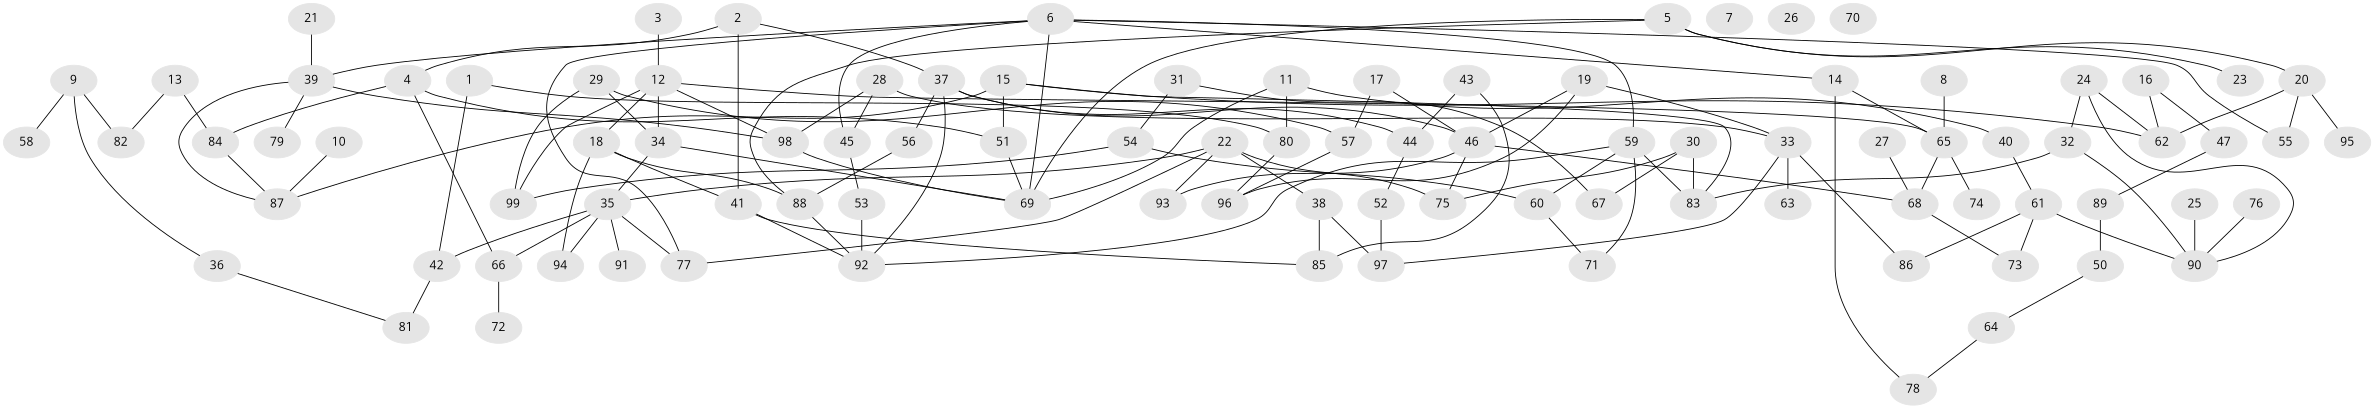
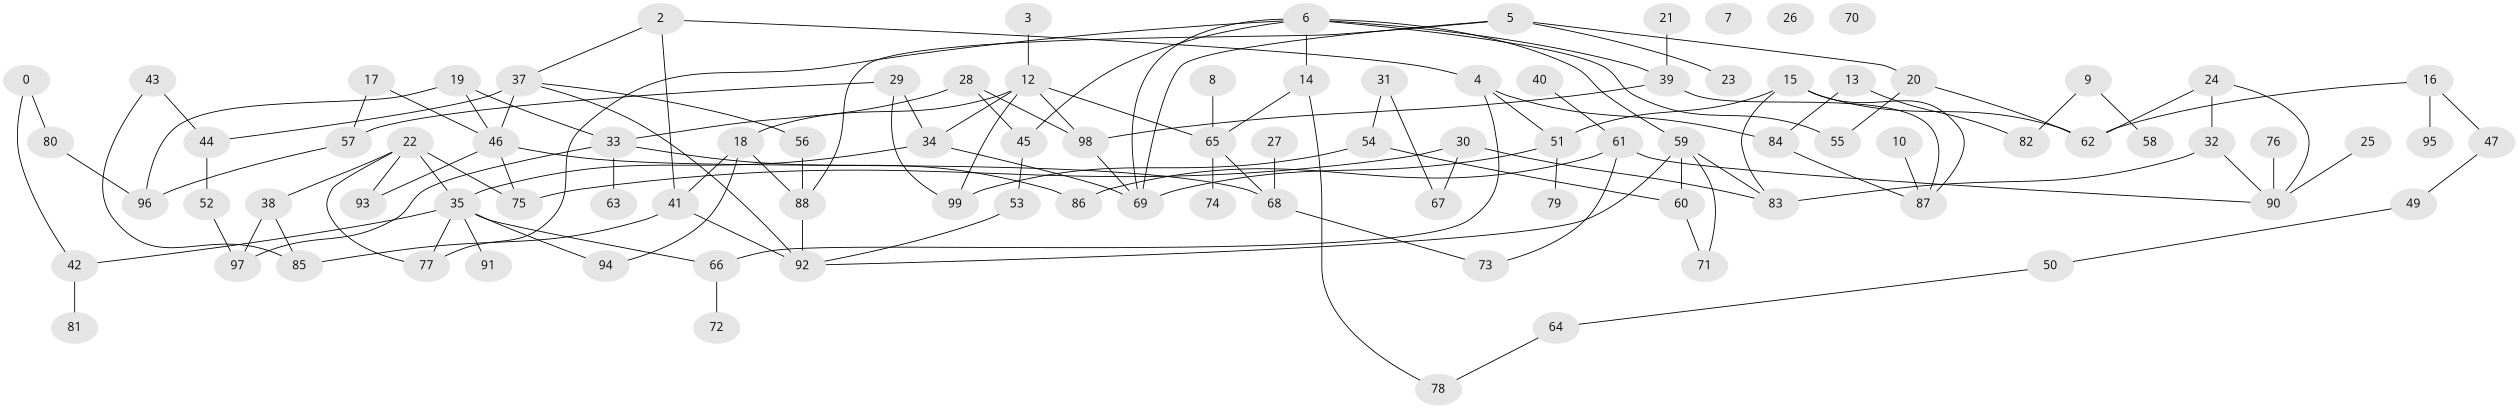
(470, 81) -> (27, 81)
(1287, 81) -> none
(2325, 112) -> (2430, 112)
(291, 118) -> (1556, 173)
(2100, 204) -> (2414, 204)
(217, 266) -> none
